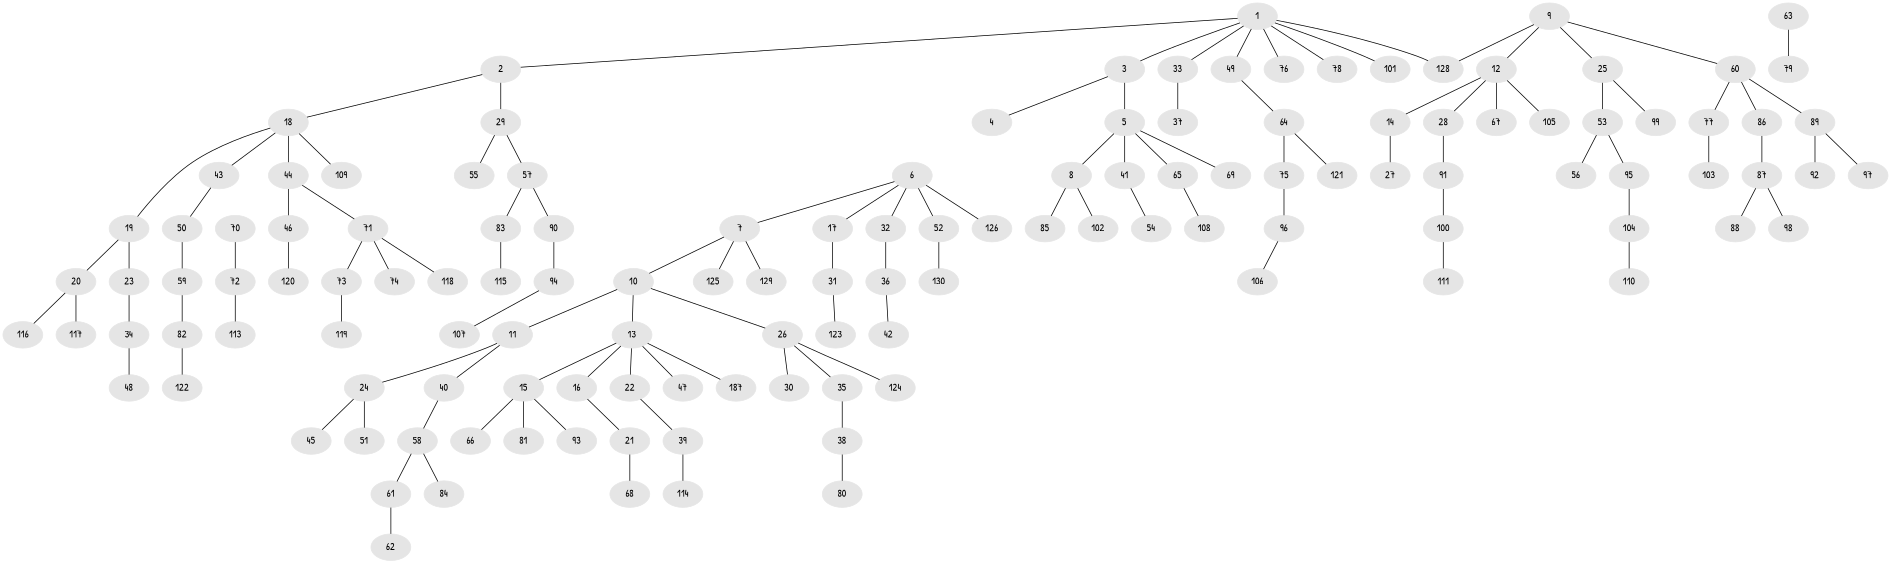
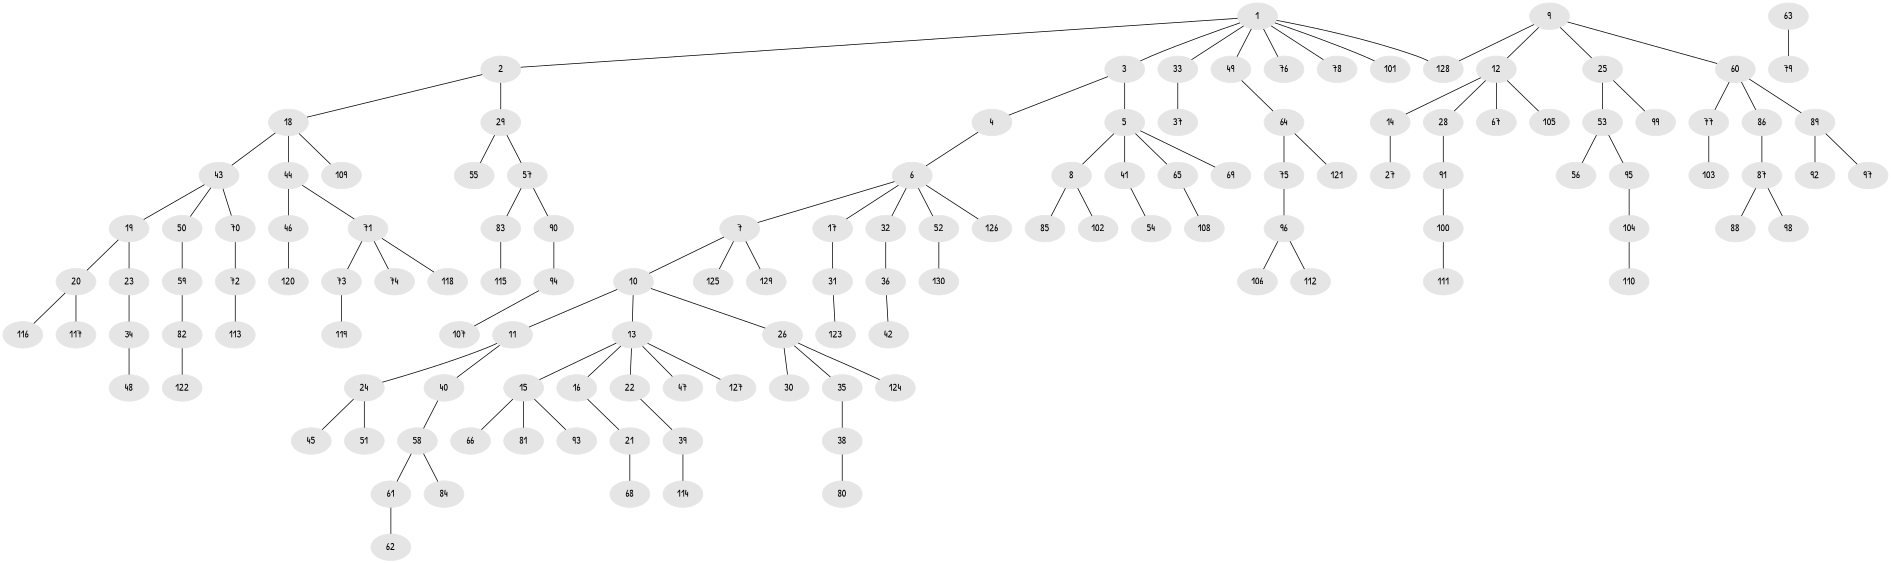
none -> (952, 149)
(196, 160) -> (174, 202)
none -> (227, 202)
none -> (1311, 282)
(736, 388) -> (736, 388)
